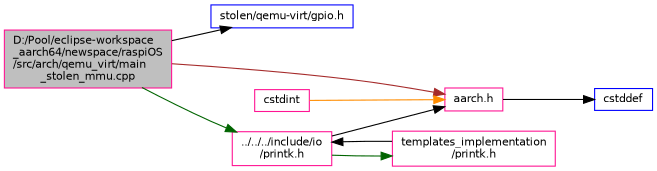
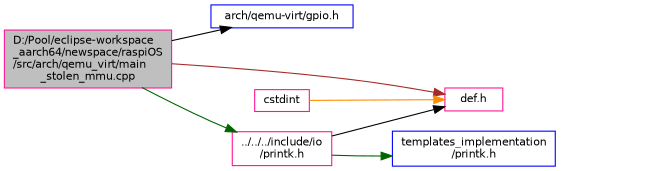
(282, 16) -> (282, 16)
(474, 99) -> (474, 99)
(624, 99) -> none
(368, 141) -> none
(474, 149) -> (474, 149)
